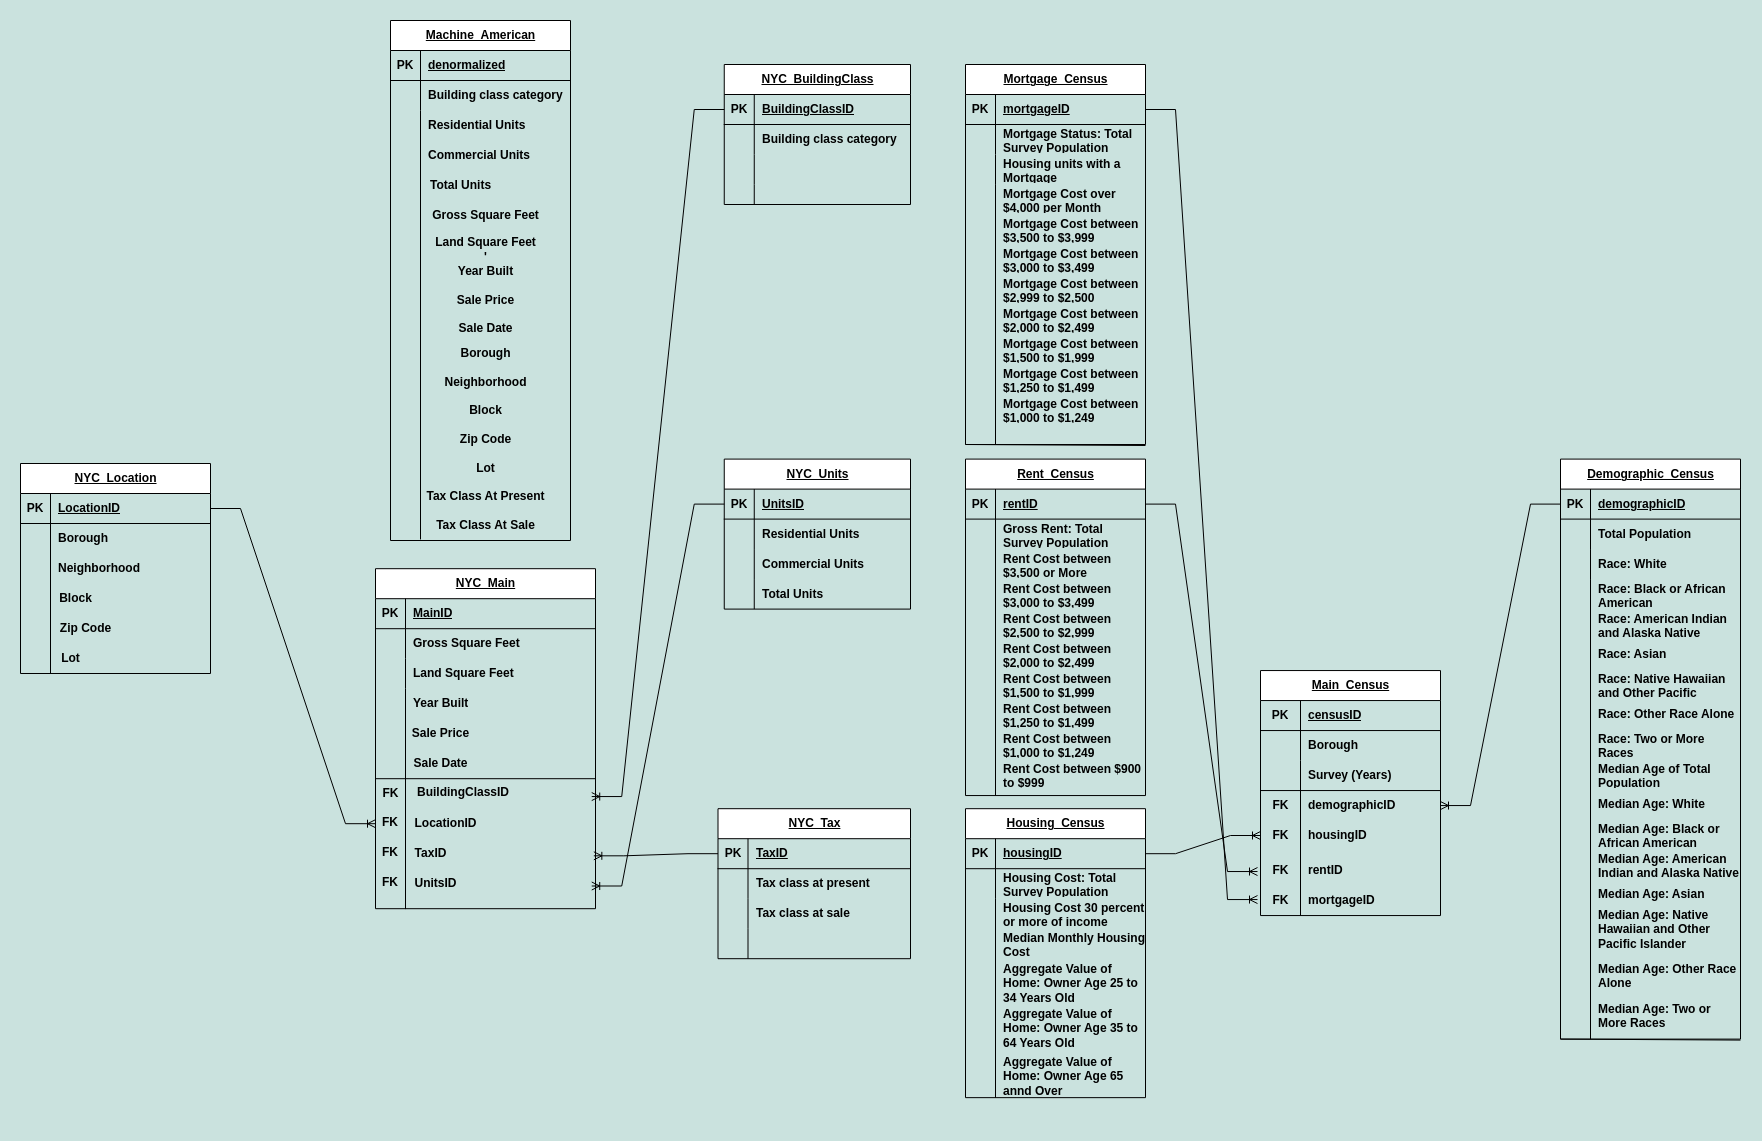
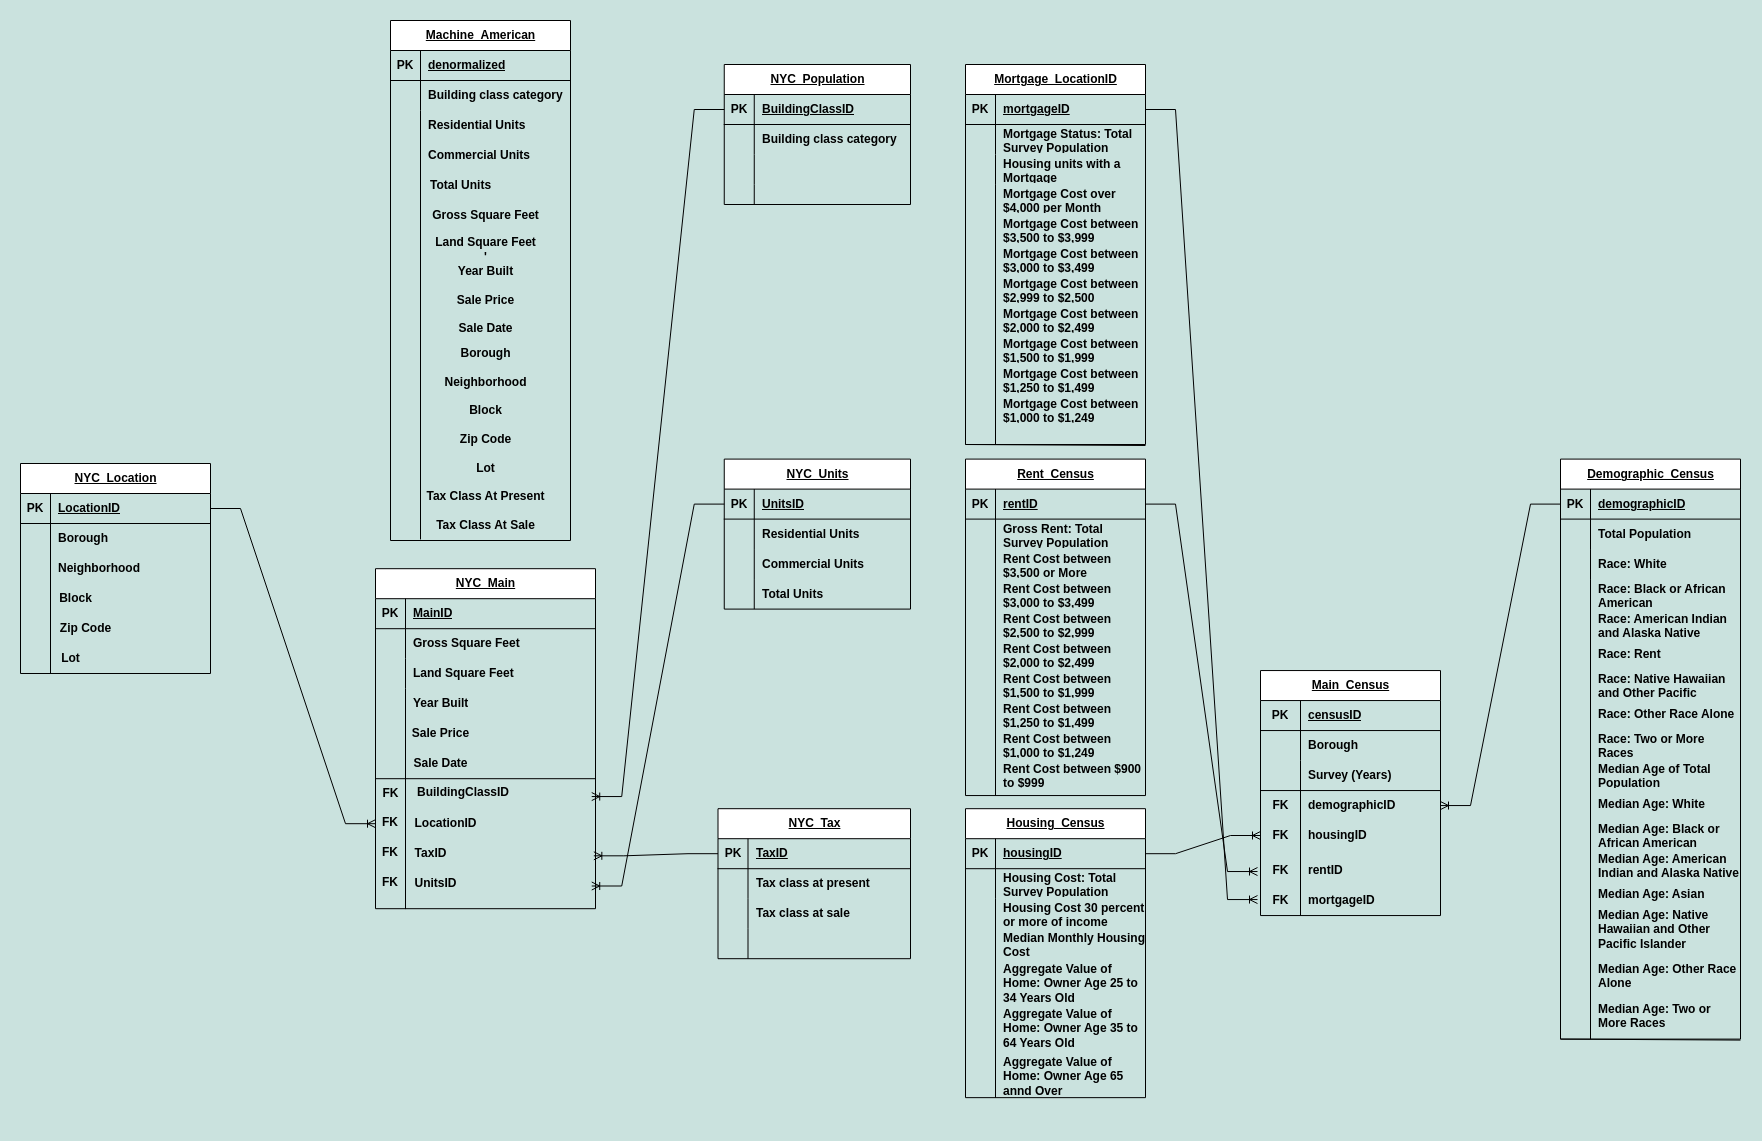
(818, 80) -> (818, 80)
(1056, 80) -> (1056, 80)
(1631, 655) -> (1629, 655)
